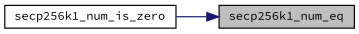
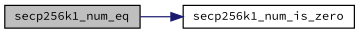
(191, 17) -> (156, 17)
